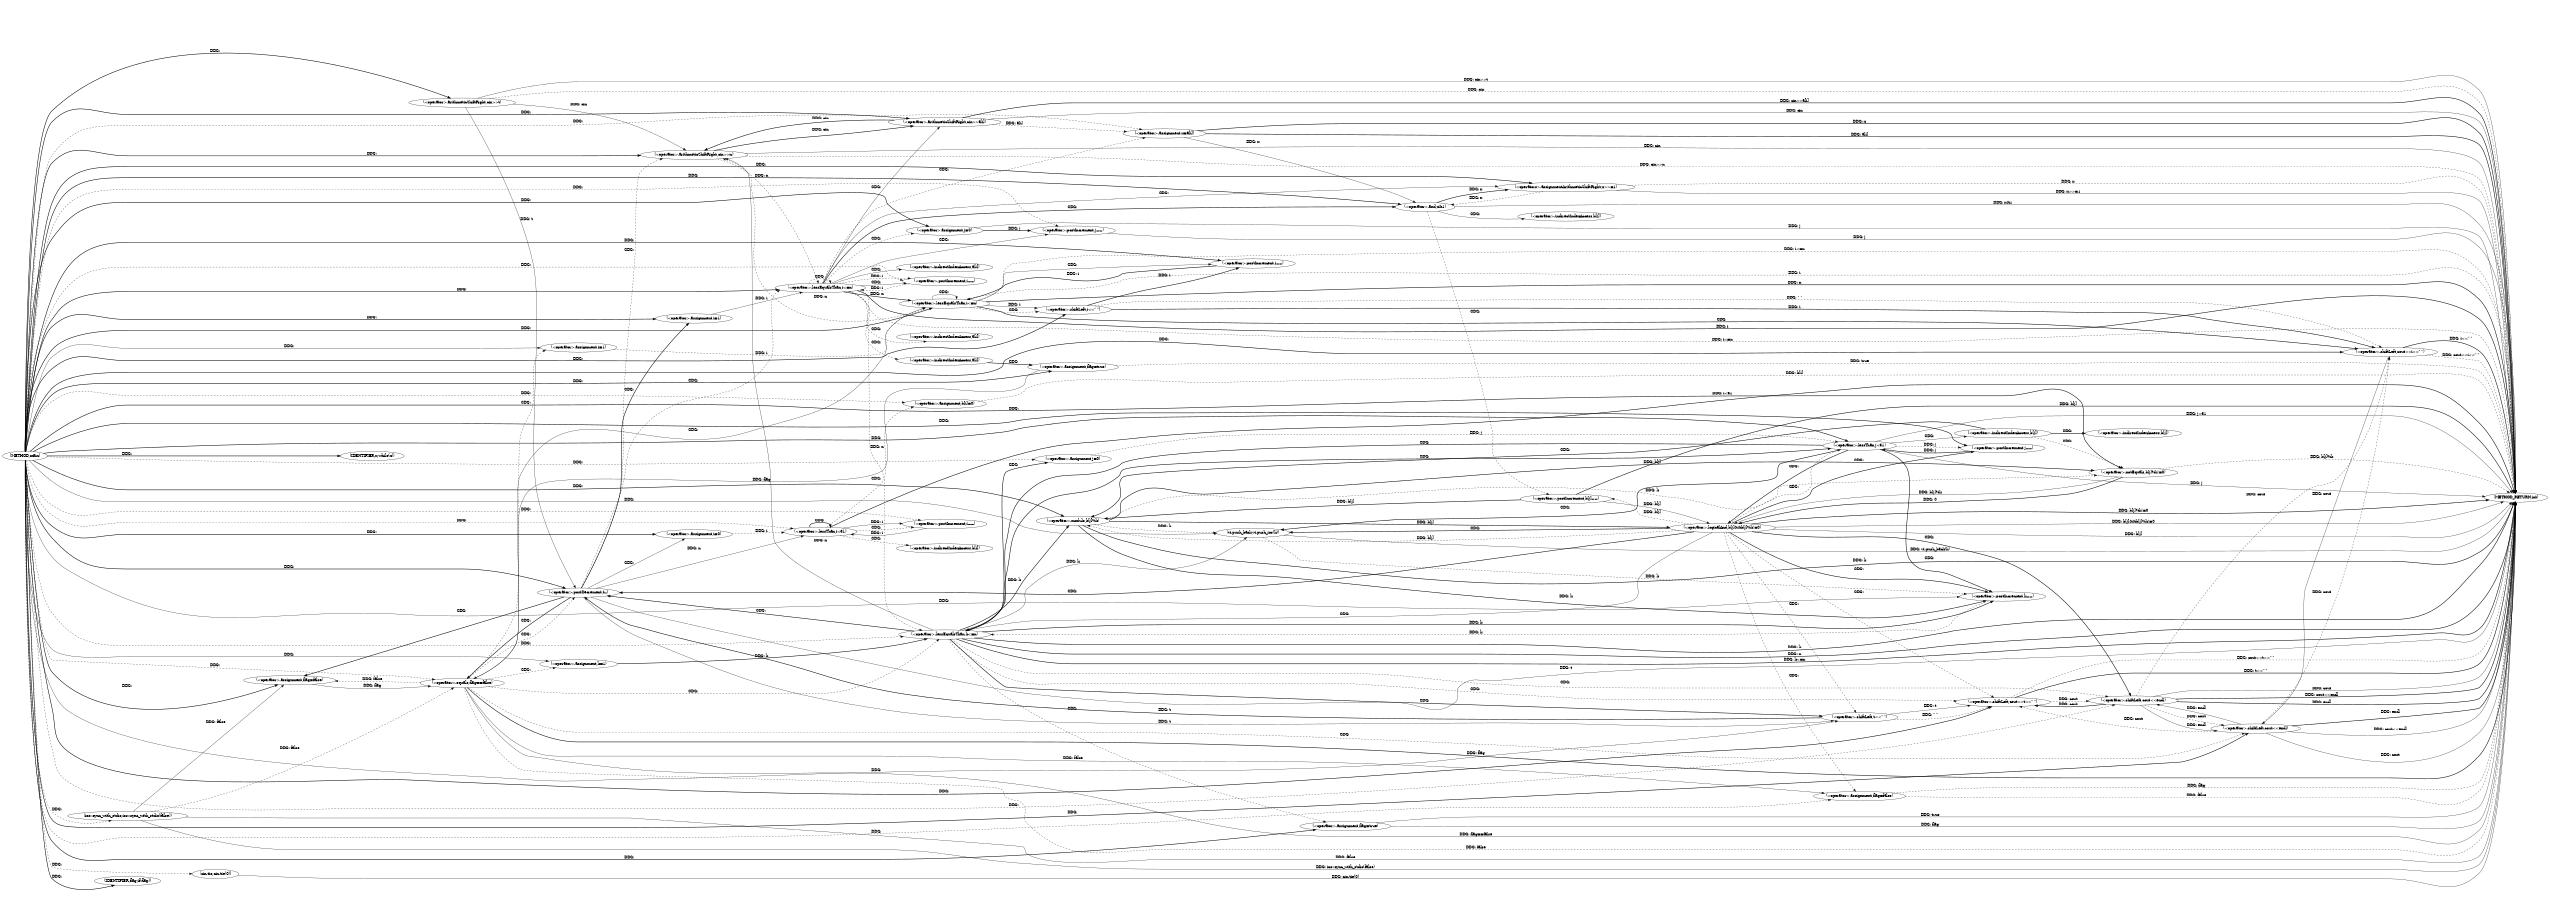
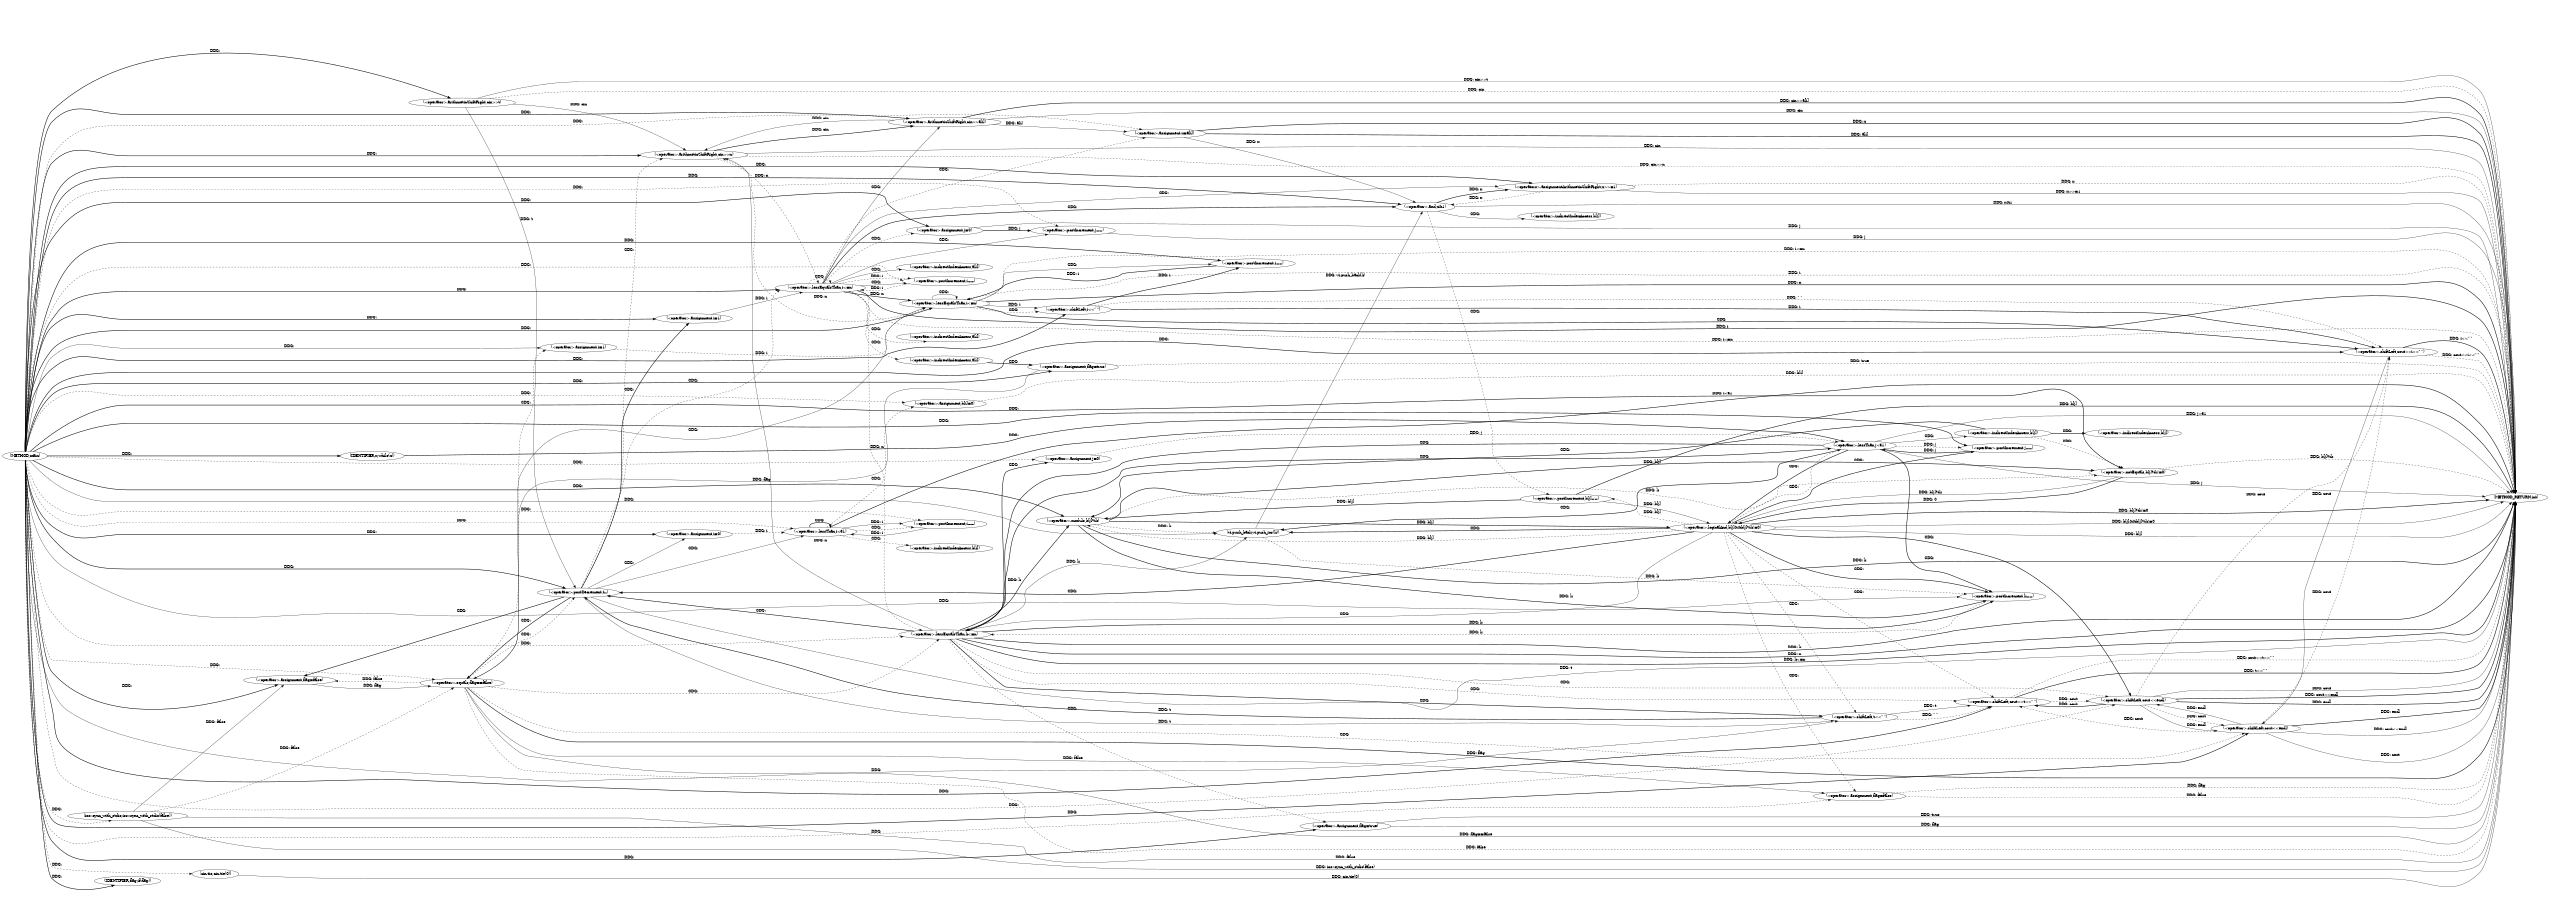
(799, 124) -> (799, 124)
(1058, 128) -> (1058, 128)
(946, 437) -> (1123, 424)
(694, 549) -> (694, 549)
(1875, 552) -> (1338, 371)
(579, 664) -> none
